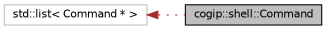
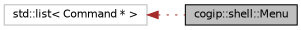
(254, 15) -> (241, 15)
